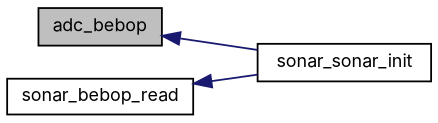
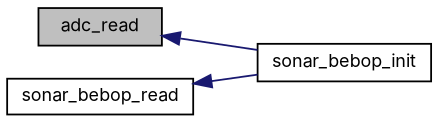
(100, 27) -> (100, 27)
(344, 63) -> (344, 63)
